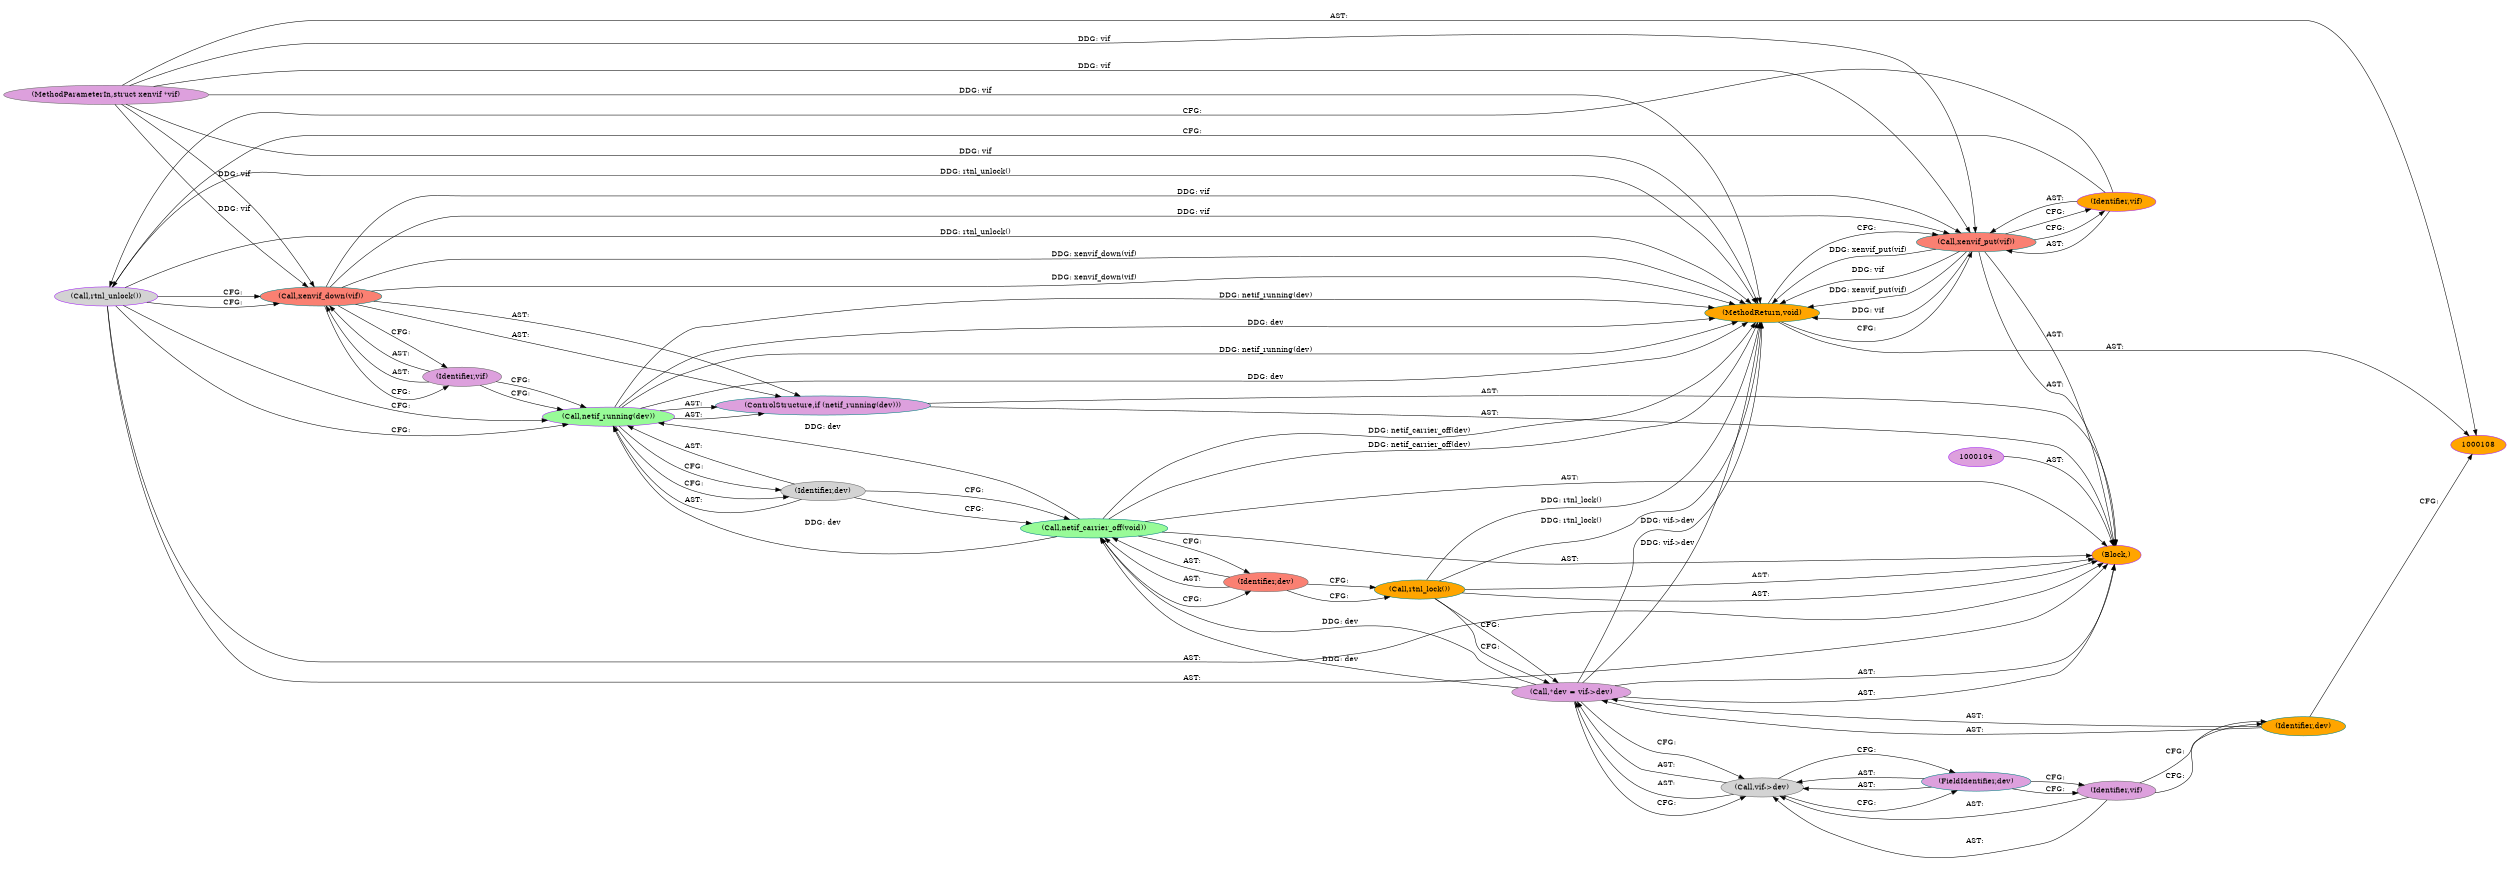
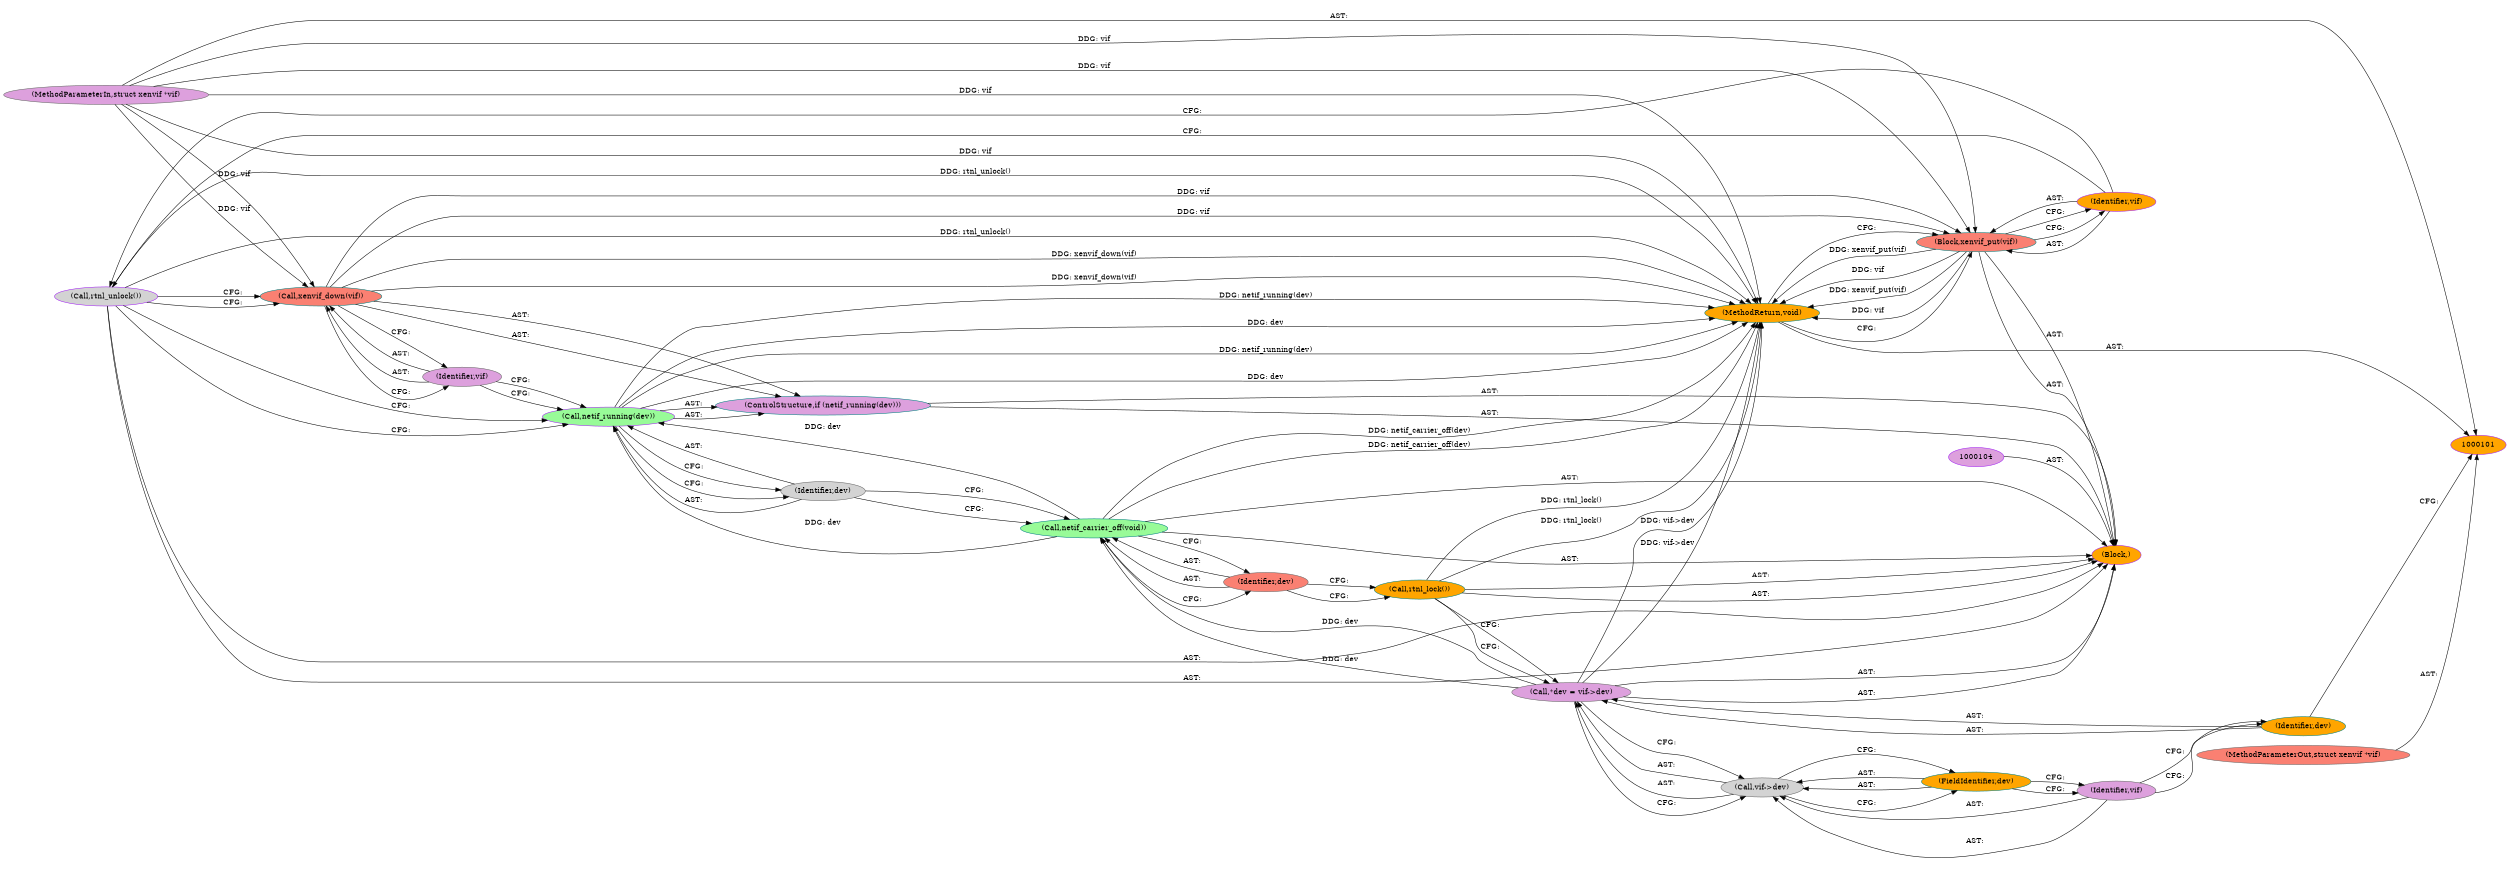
(1976, 242) -> (1976, 242)
(2478, 445) -> (2478, 445)
none -> (2303, 755)
(1976, 782) -> (1976, 782)
